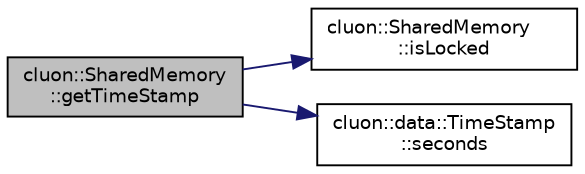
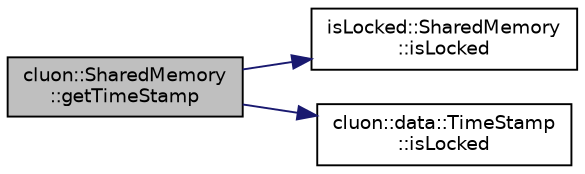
(444, 39) -> (444, 39)
(444, 135) -> (444, 135)
